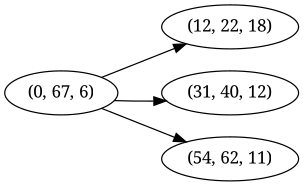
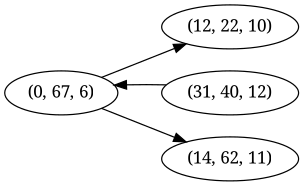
(230, 27) -> (230, 27)
(134, 101) -> (146, 85)
(230, 159) -> (230, 159)
